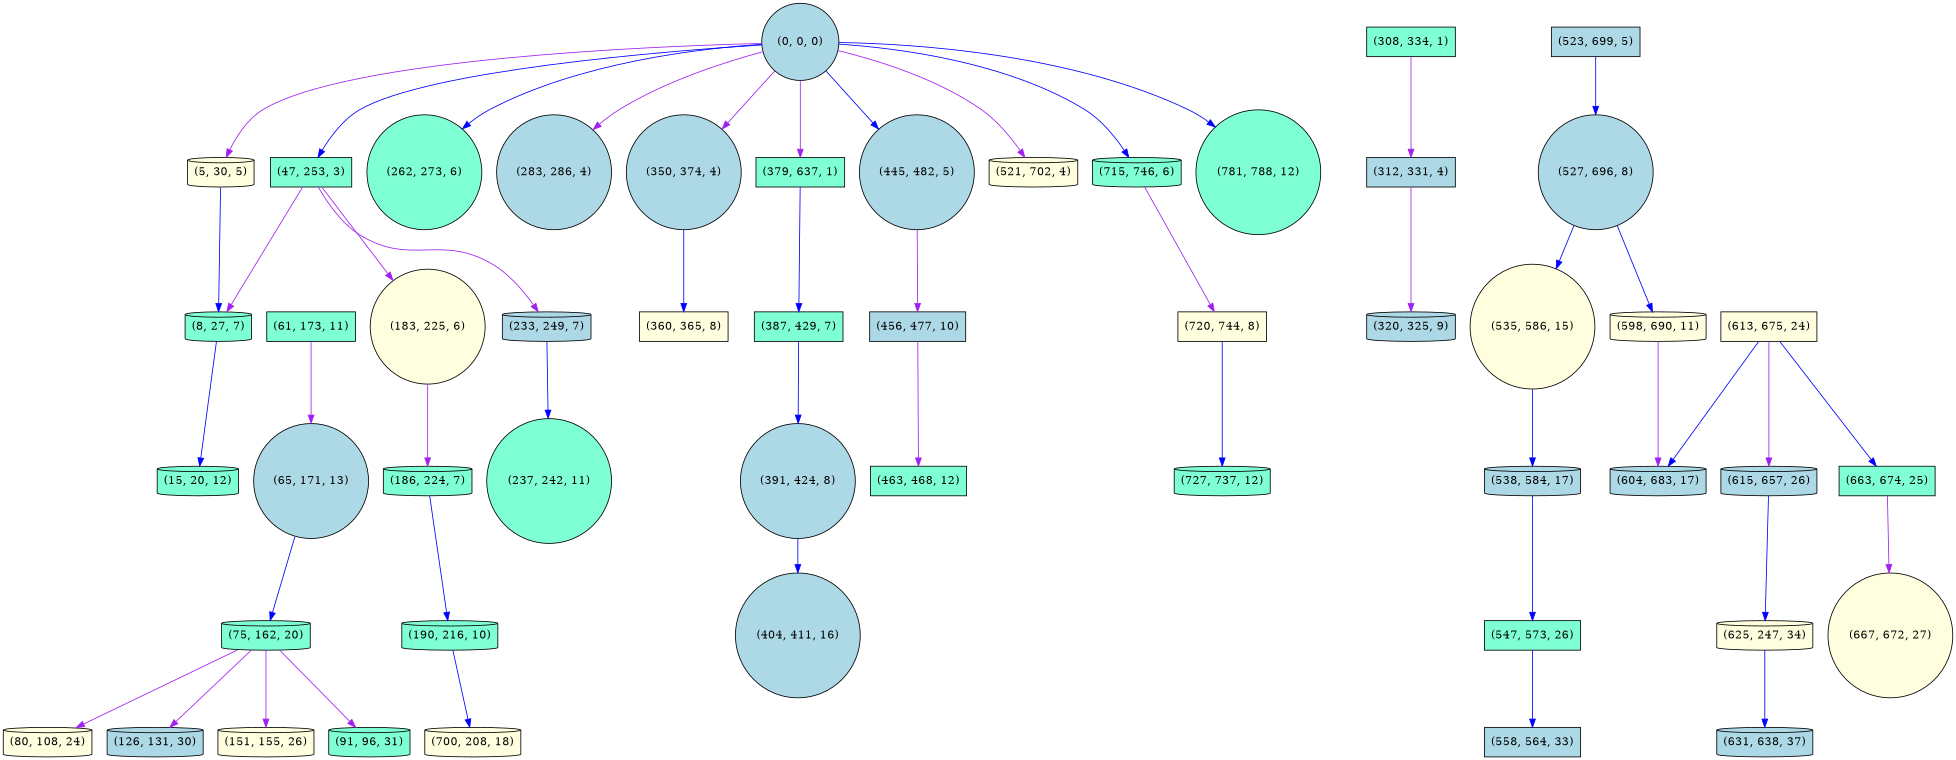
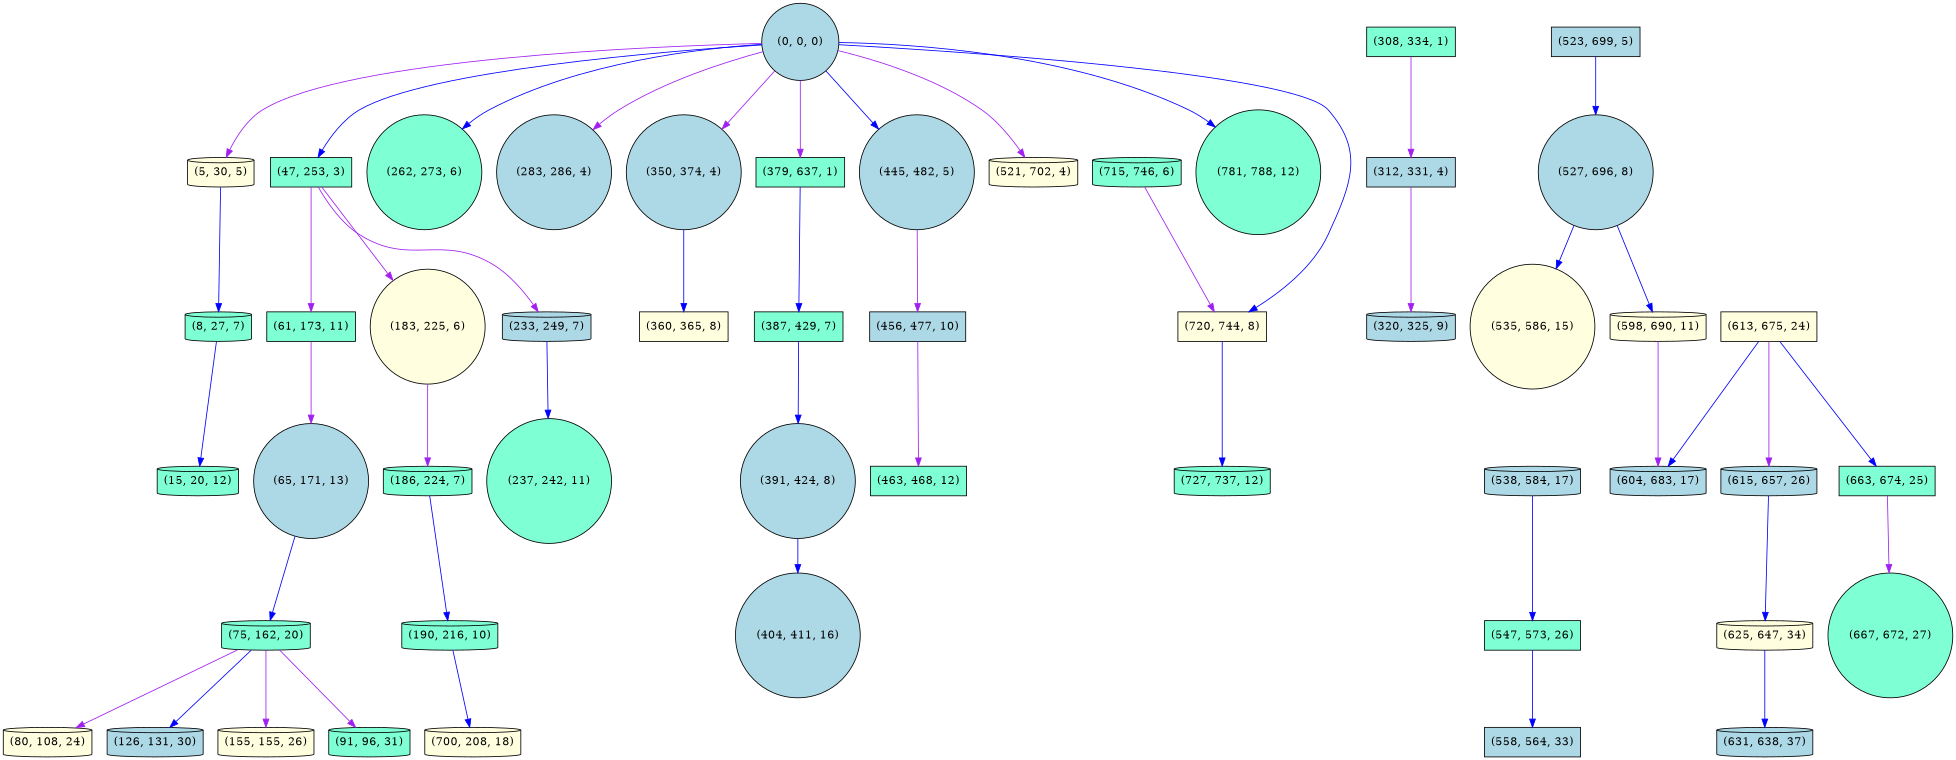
(993, 71) -> (1205, 77)
(267, 246) -> (311, 245)
(1532, 423) -> none
(1765, 635) -> (1765, 635)
(1890, 635) -> (1890, 635)
(214, 686) -> (214, 686)
(266, 742) -> (266, 742)
